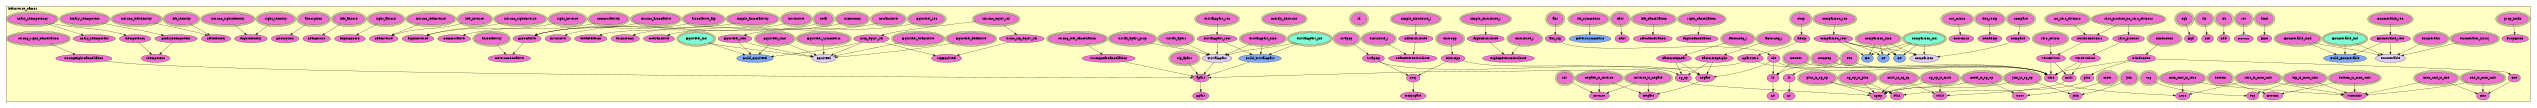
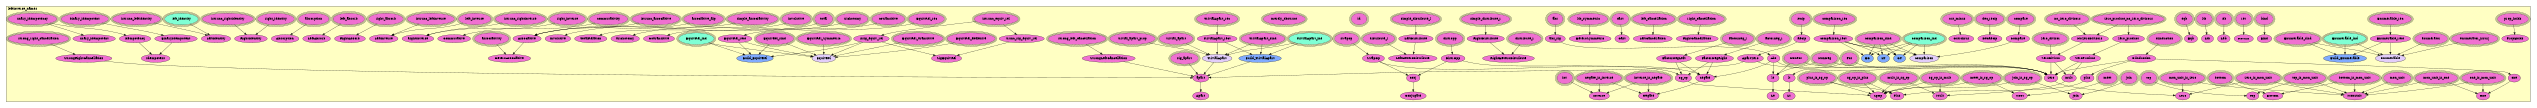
(181, 19) -> (181, 19)
(1590, 39) -> (1590, 39)
none -> (2397, 78)
